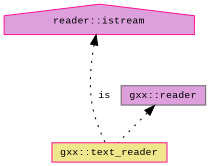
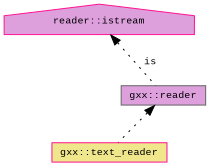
(91, 95) -> (137, 64)
